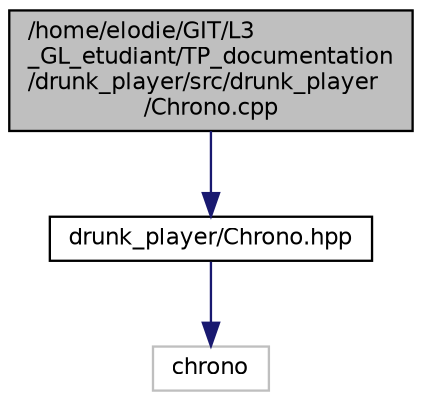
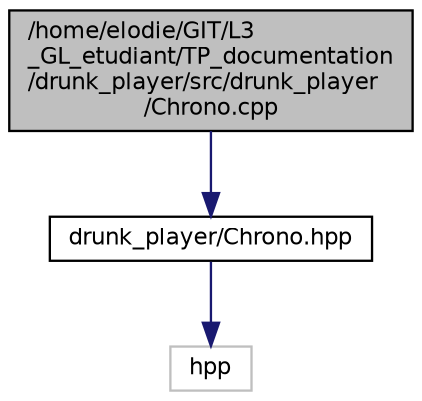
(211, 369) -> (211, 369)
